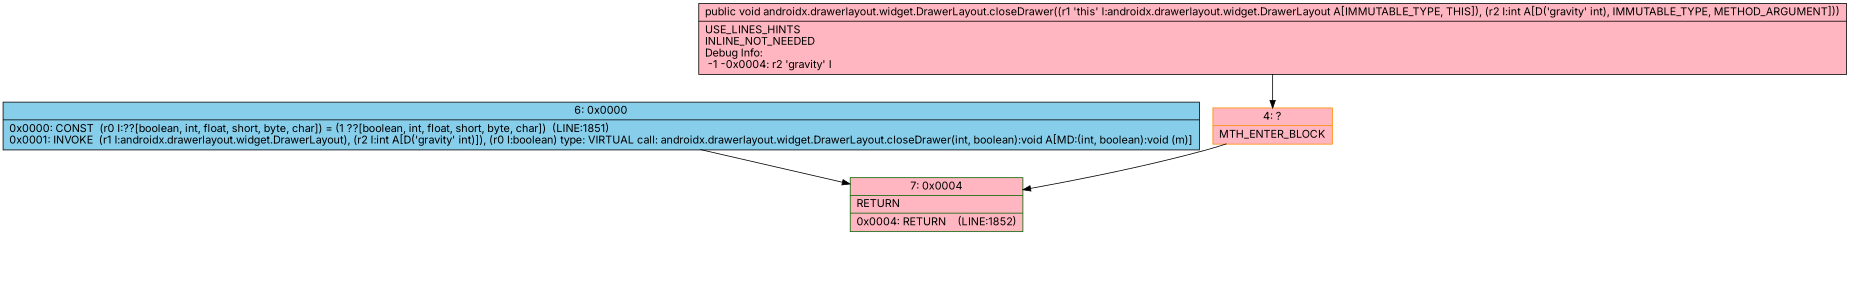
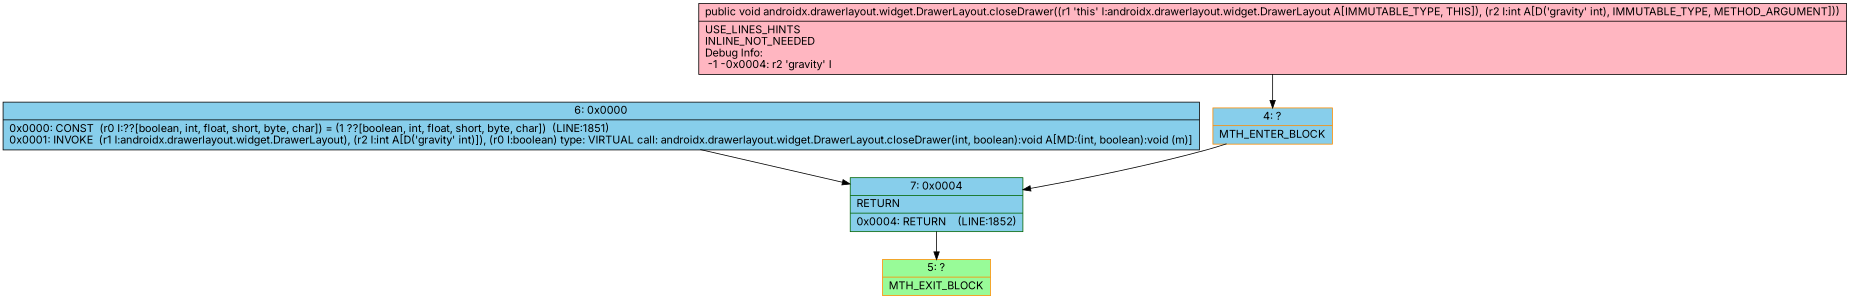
(1273, 126) -> (1273, 126)
(937, 205) -> (937, 205)
none -> (937, 278)
